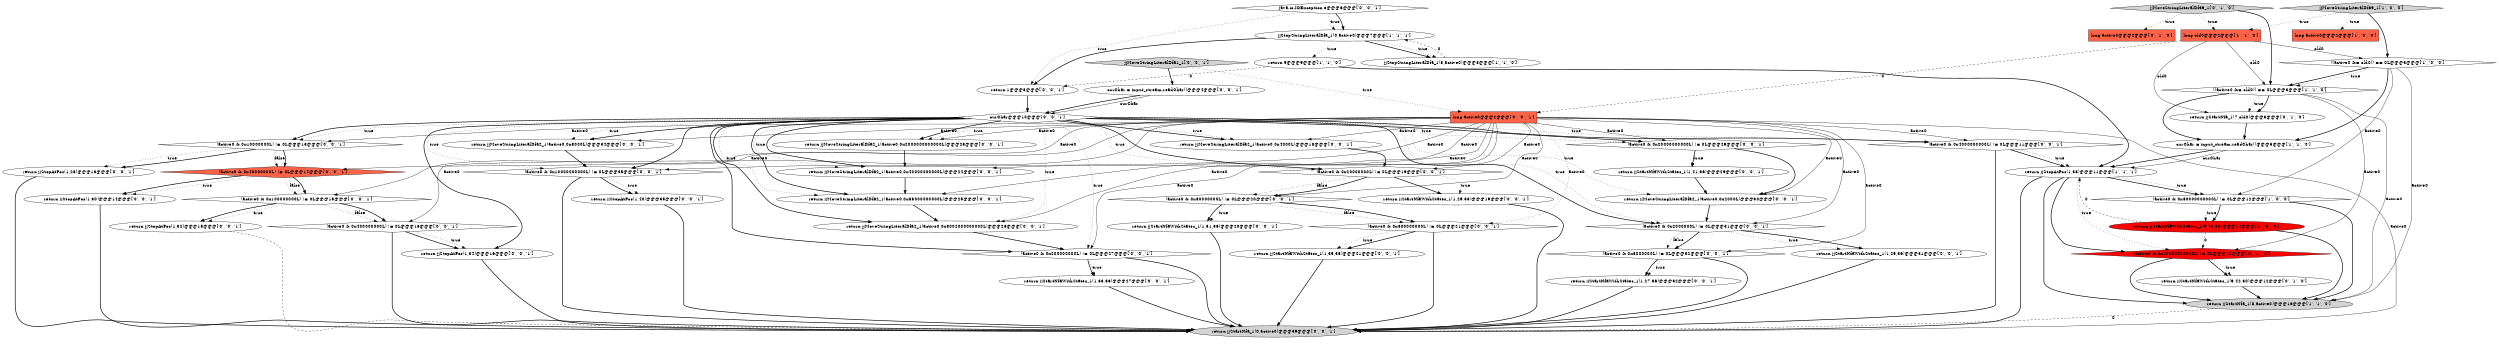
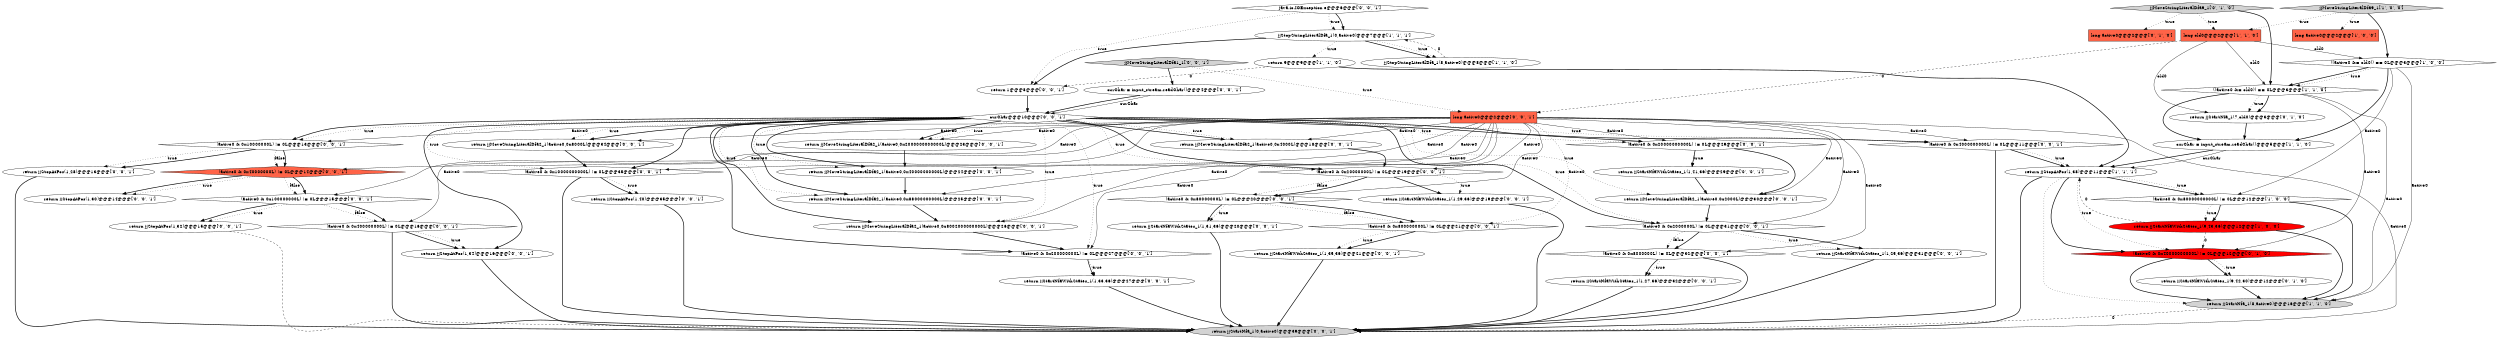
(1194, 273) -> none
(2056, 290) -> (2056, 290)
(1419, 313) -> none
(589, 327) -> none
